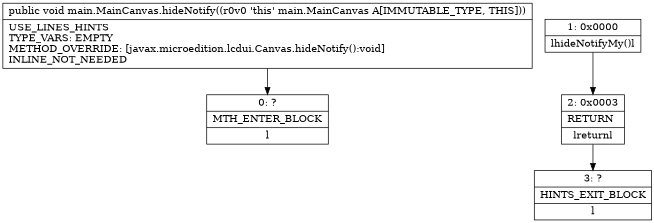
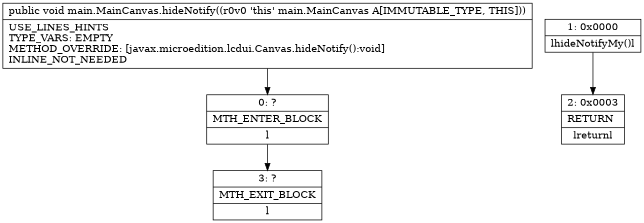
(593, 154) -> (268, 154)
(593, 195) -> (268, 195)
